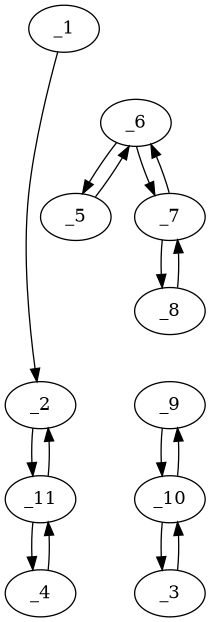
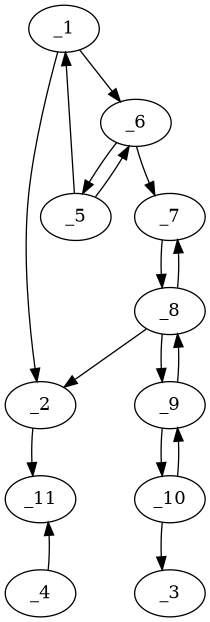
none -> (70, 129)
(163, 175) -> (96, 71)
none -> (161, 351)
none -> (179, 365)
(49, 459) -> (111, 354)
(32, 540) -> none
(179, 553) -> none
